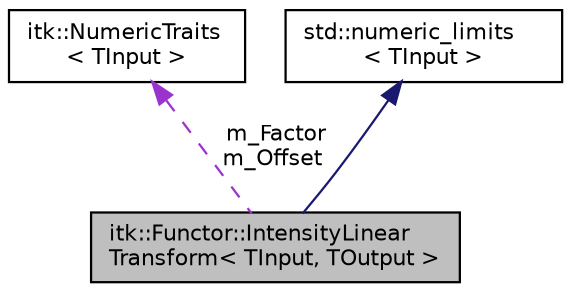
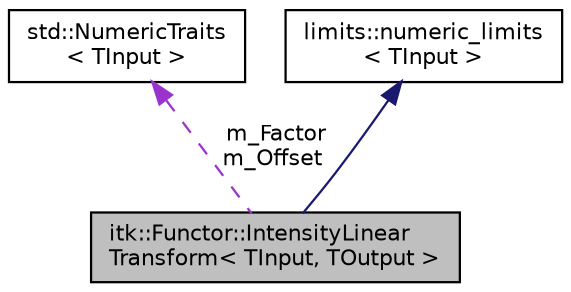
(127, 46) -> (127, 46)
(424, 46) -> (424, 46)
